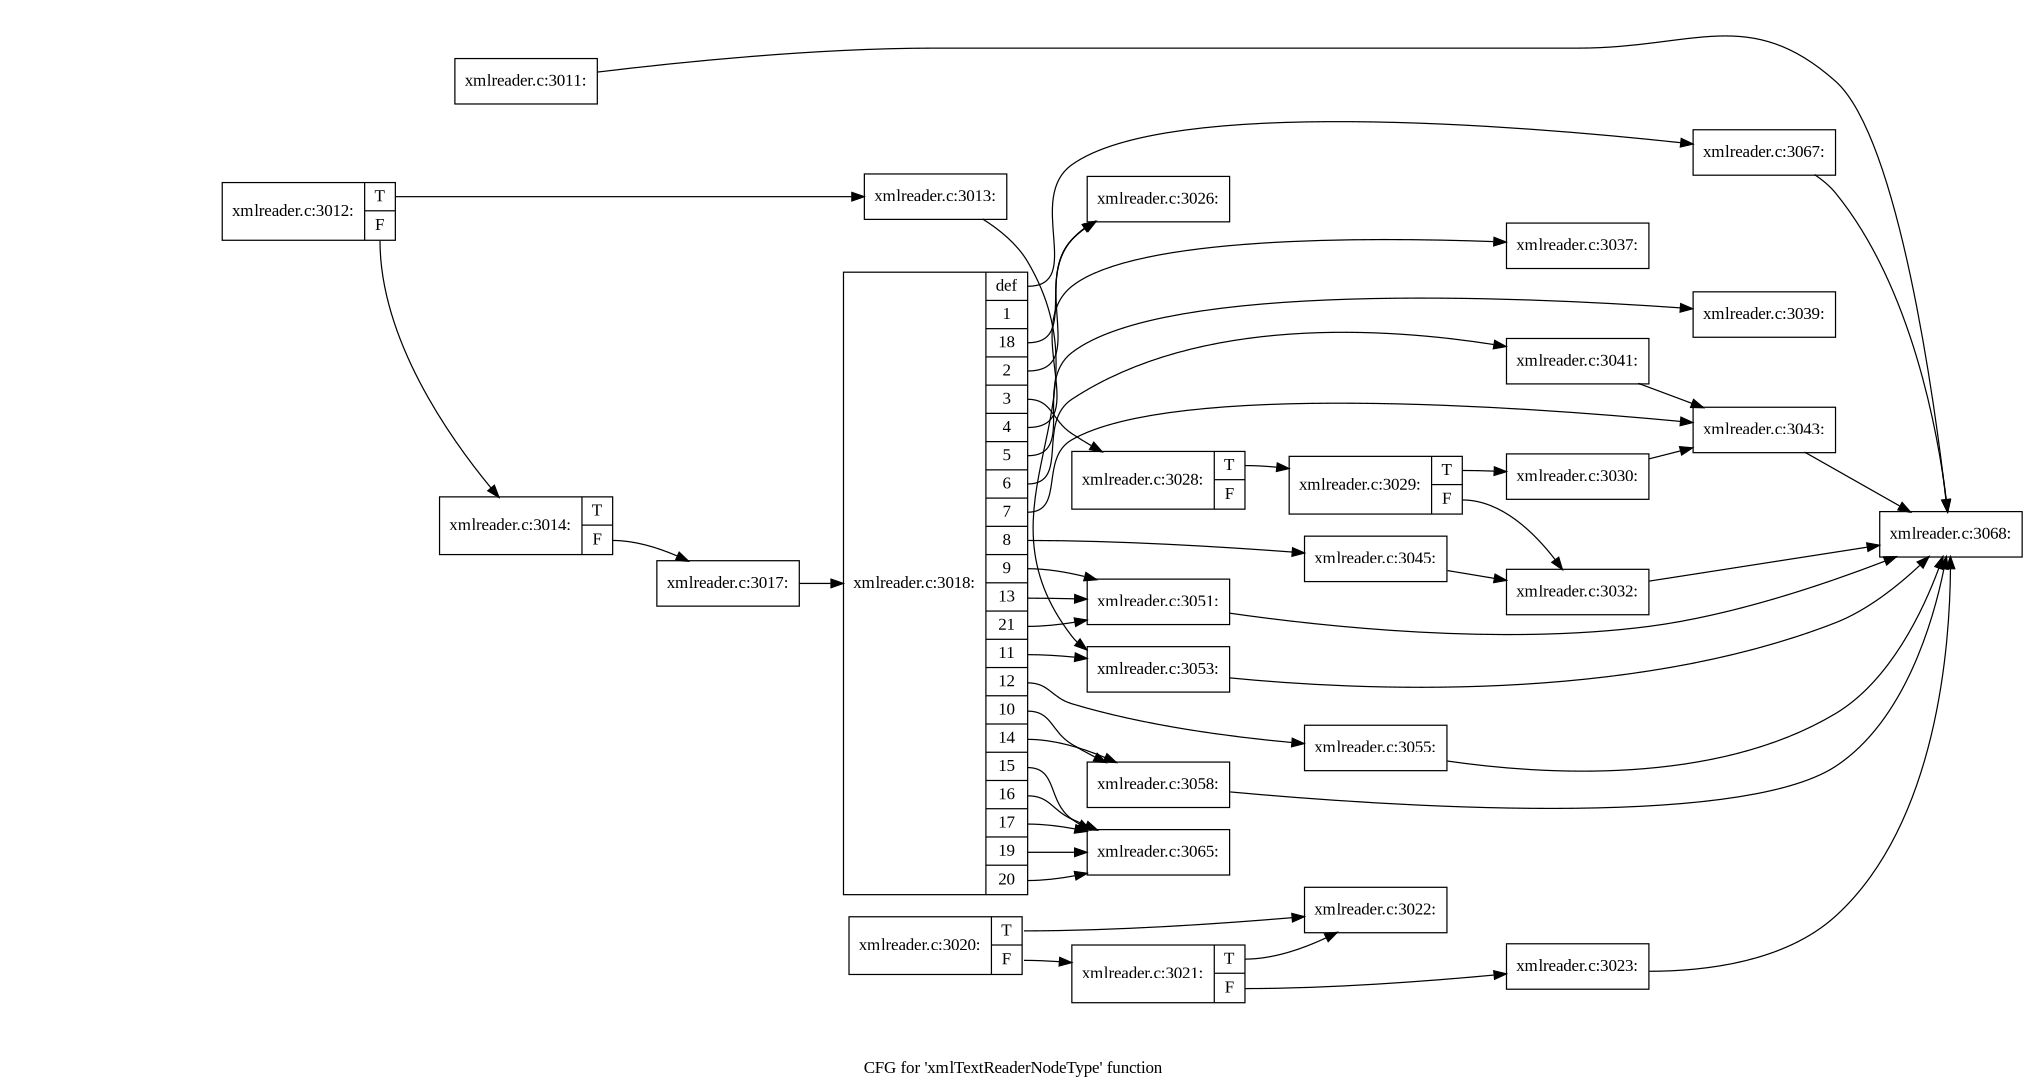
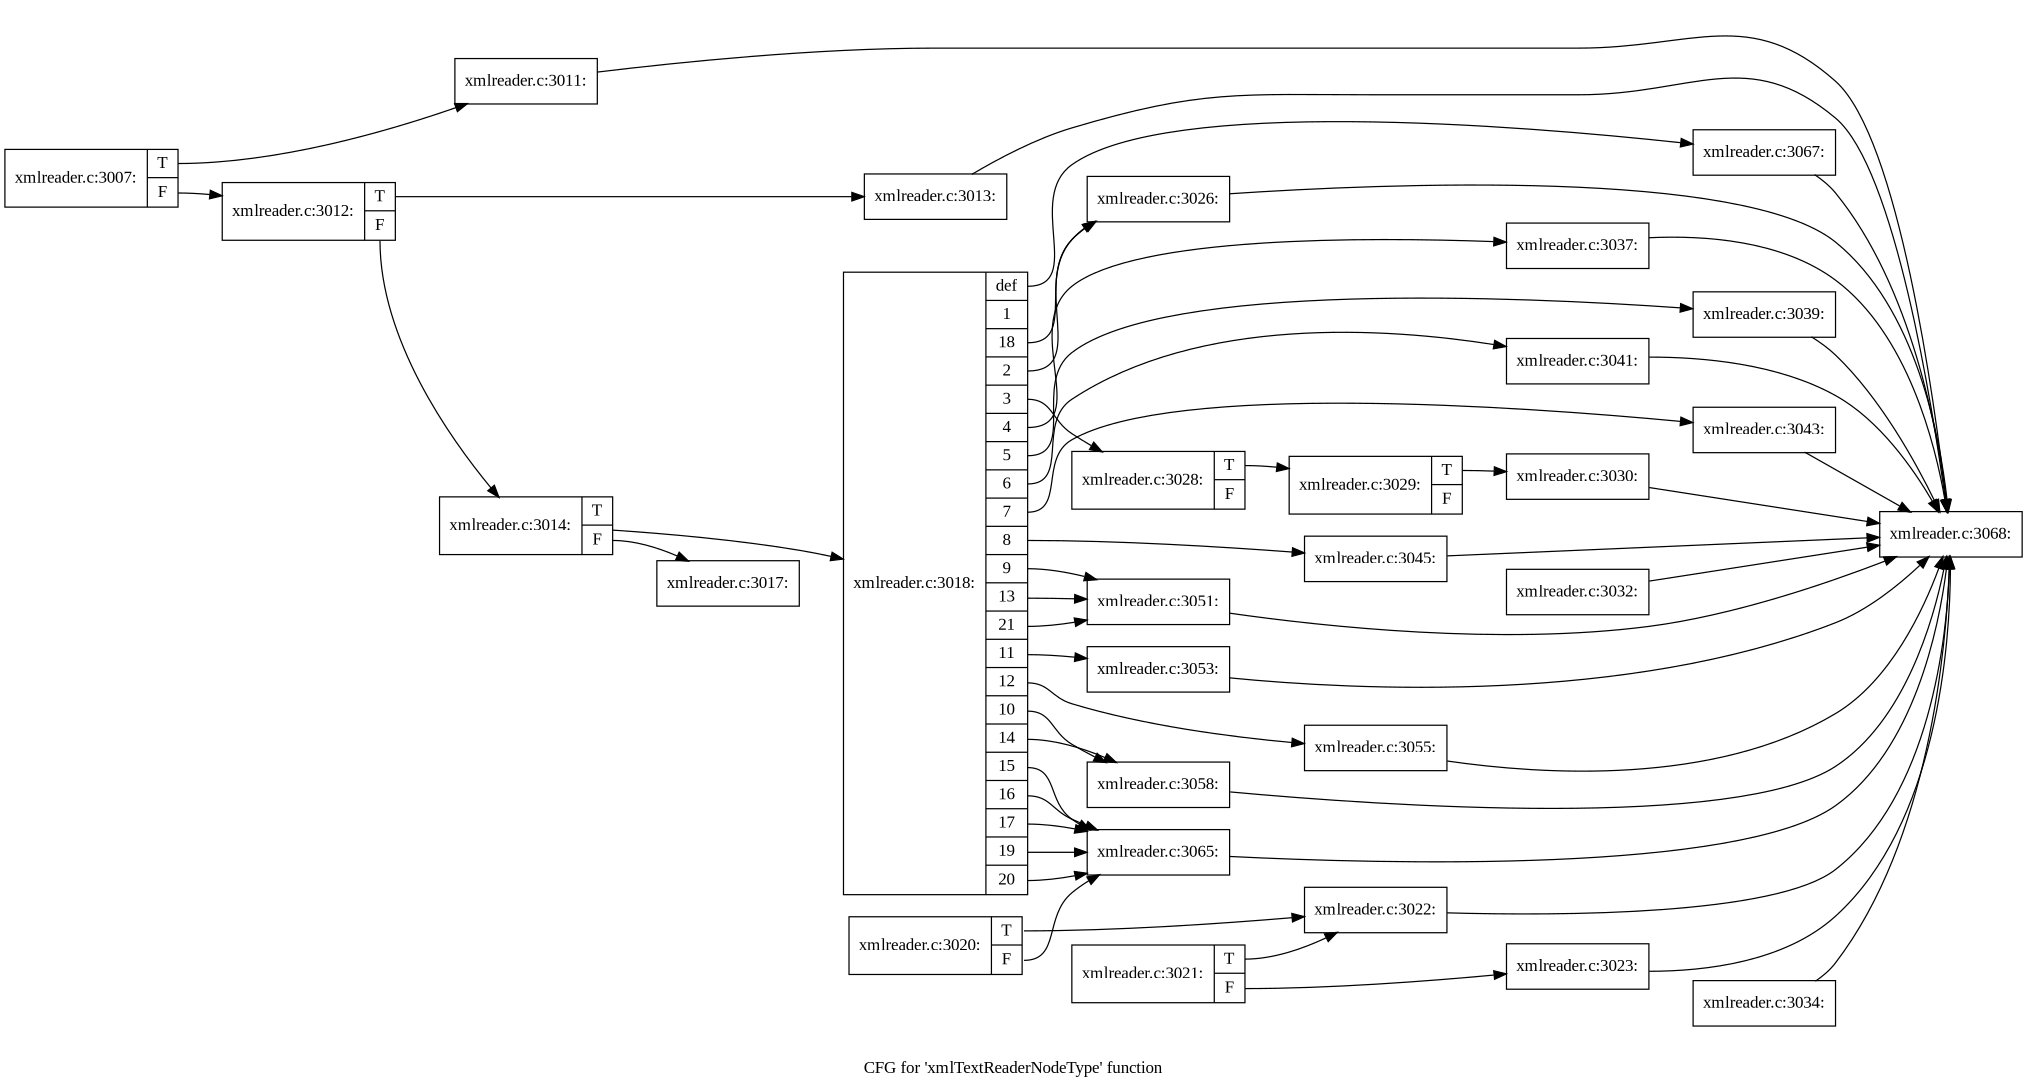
none -> (91, 178)
none -> (1680, 196)
none -> (1856, 299)
(1665, 393) -> (1814, 385)
none -> (1883, 411)
(1665, 455) -> (1758, 505)
(1040, 469) -> (1603, 94)
(1515, 519) -> none
(1471, 574) -> (1657, 547)
(815, 583) -> (722, 540)
none -> (1670, 850)
none -> (1807, 884)
(1042, 961) -> (1055, 922)
none -> (1764, 1003)
